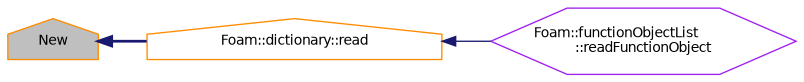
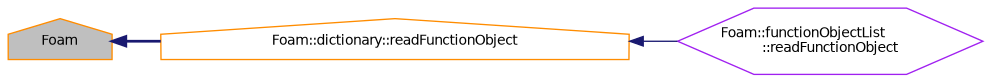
(53, 41) -> (60, 41)
(294, 41) -> (395, 41)
